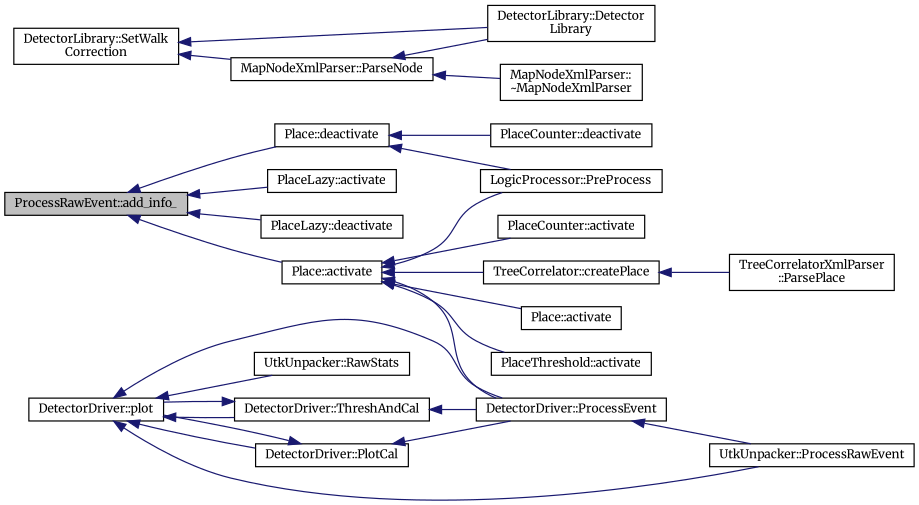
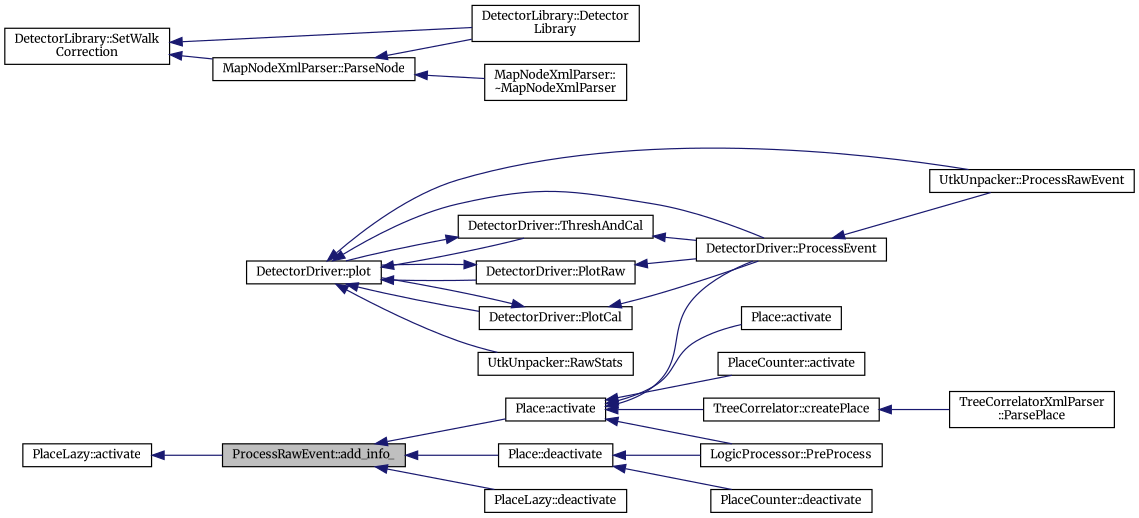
(234, 191) -> (193, 455)
none -> (556, 272)
(571, 364) -> none
